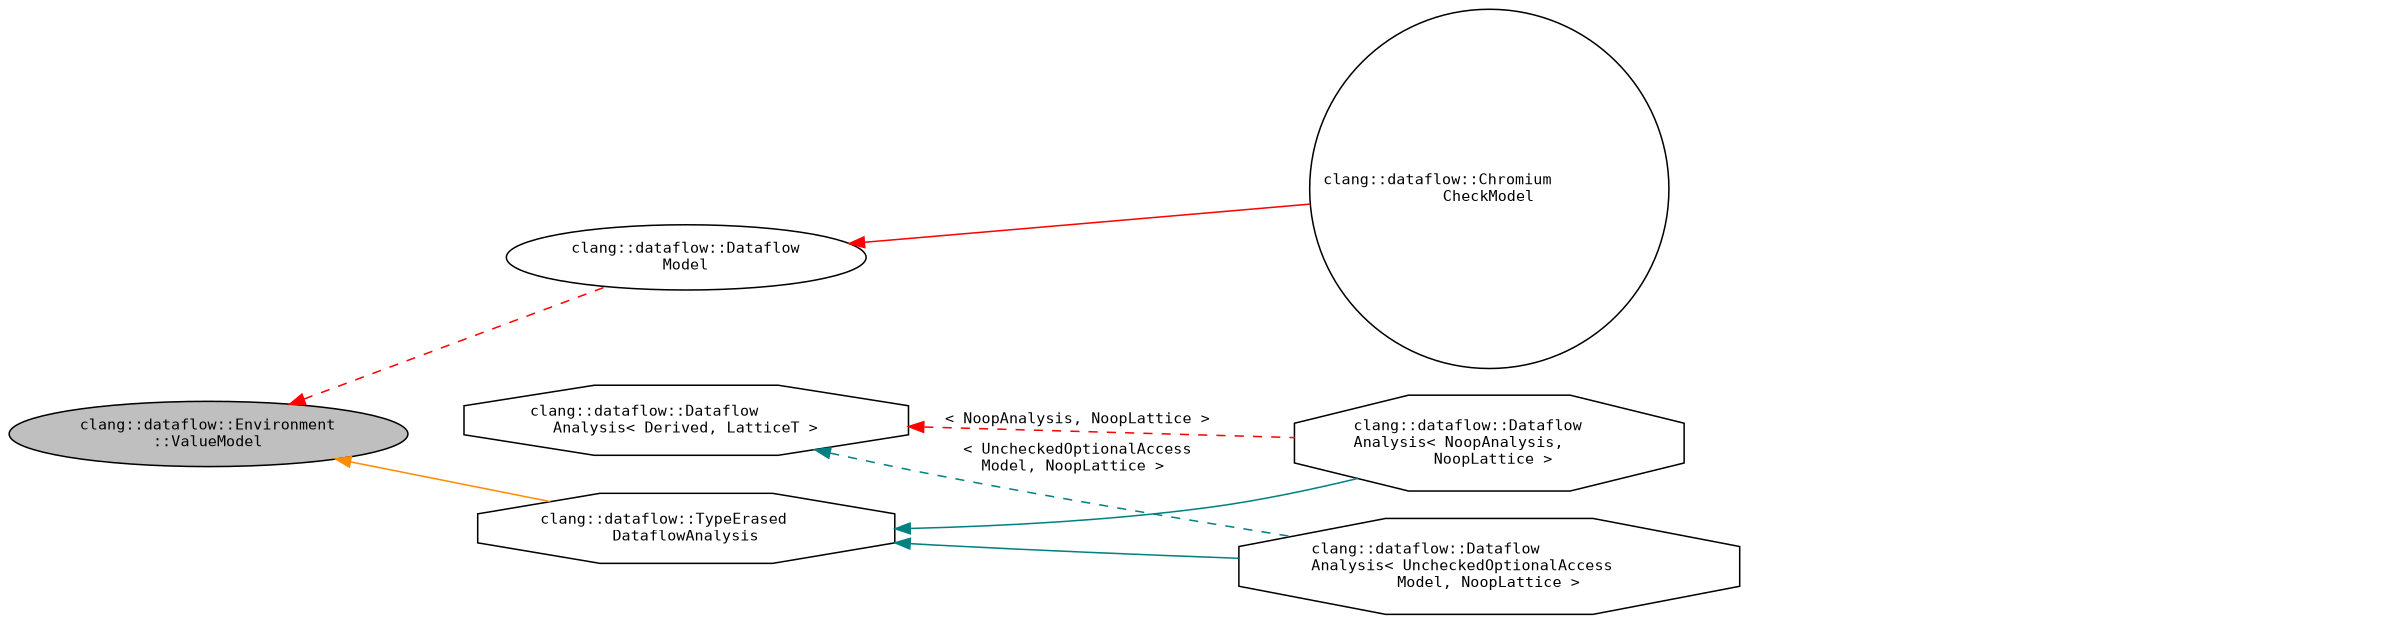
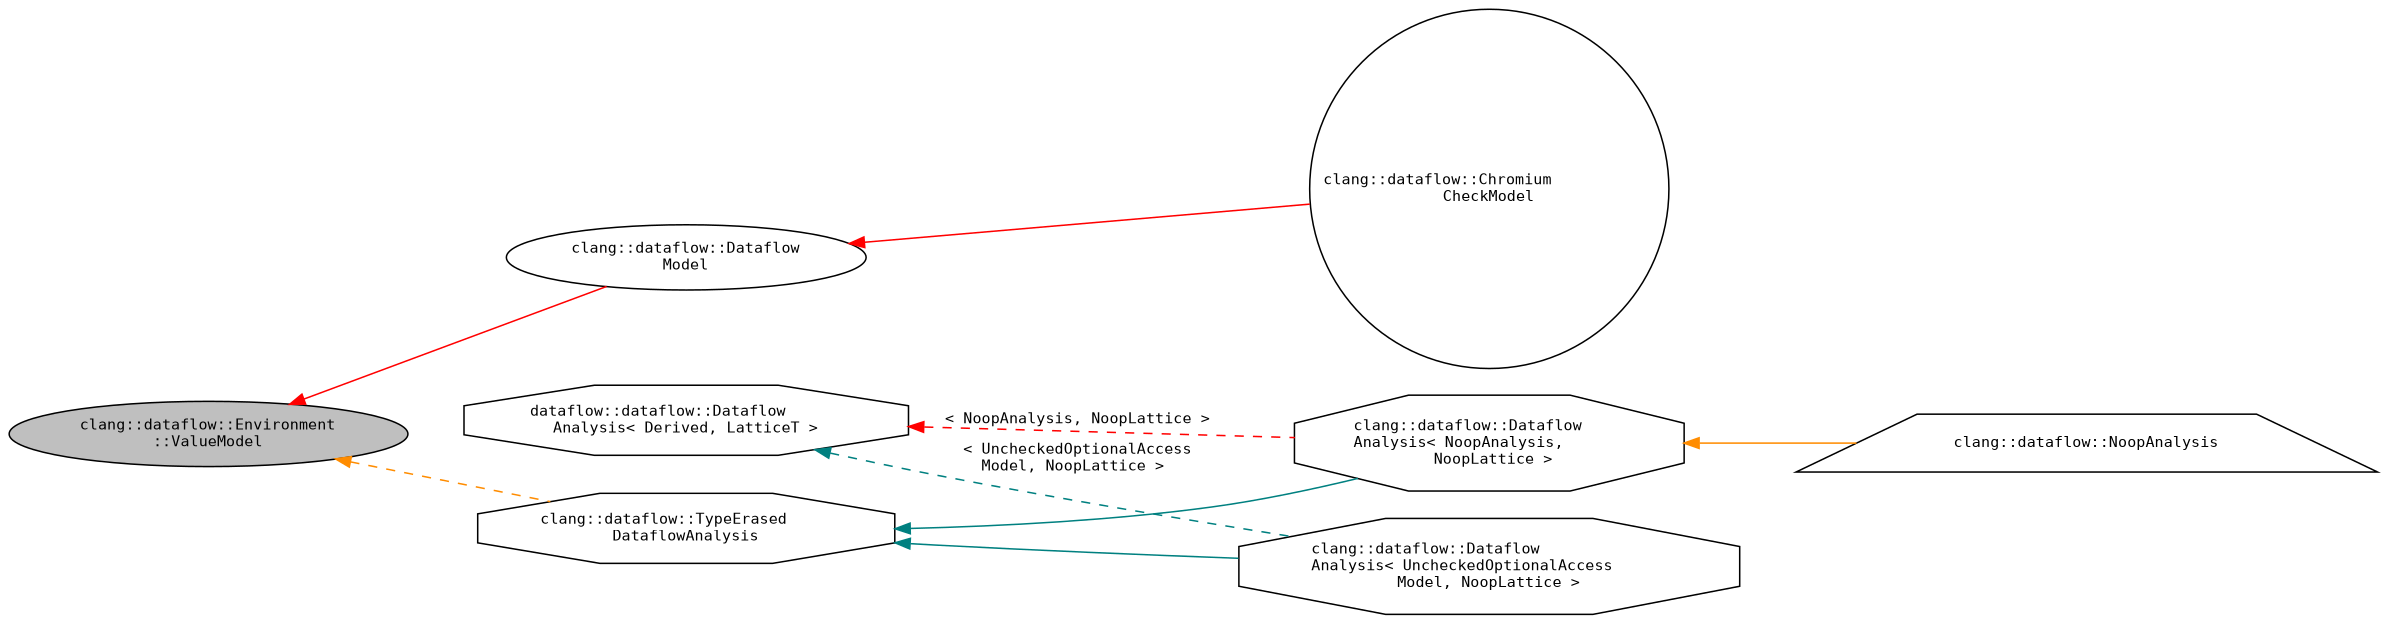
(455, 343) -> (455, 343)
(686, 420) -> (686, 420)
none -> (2087, 443)
(450, 482) -> (450, 482)
